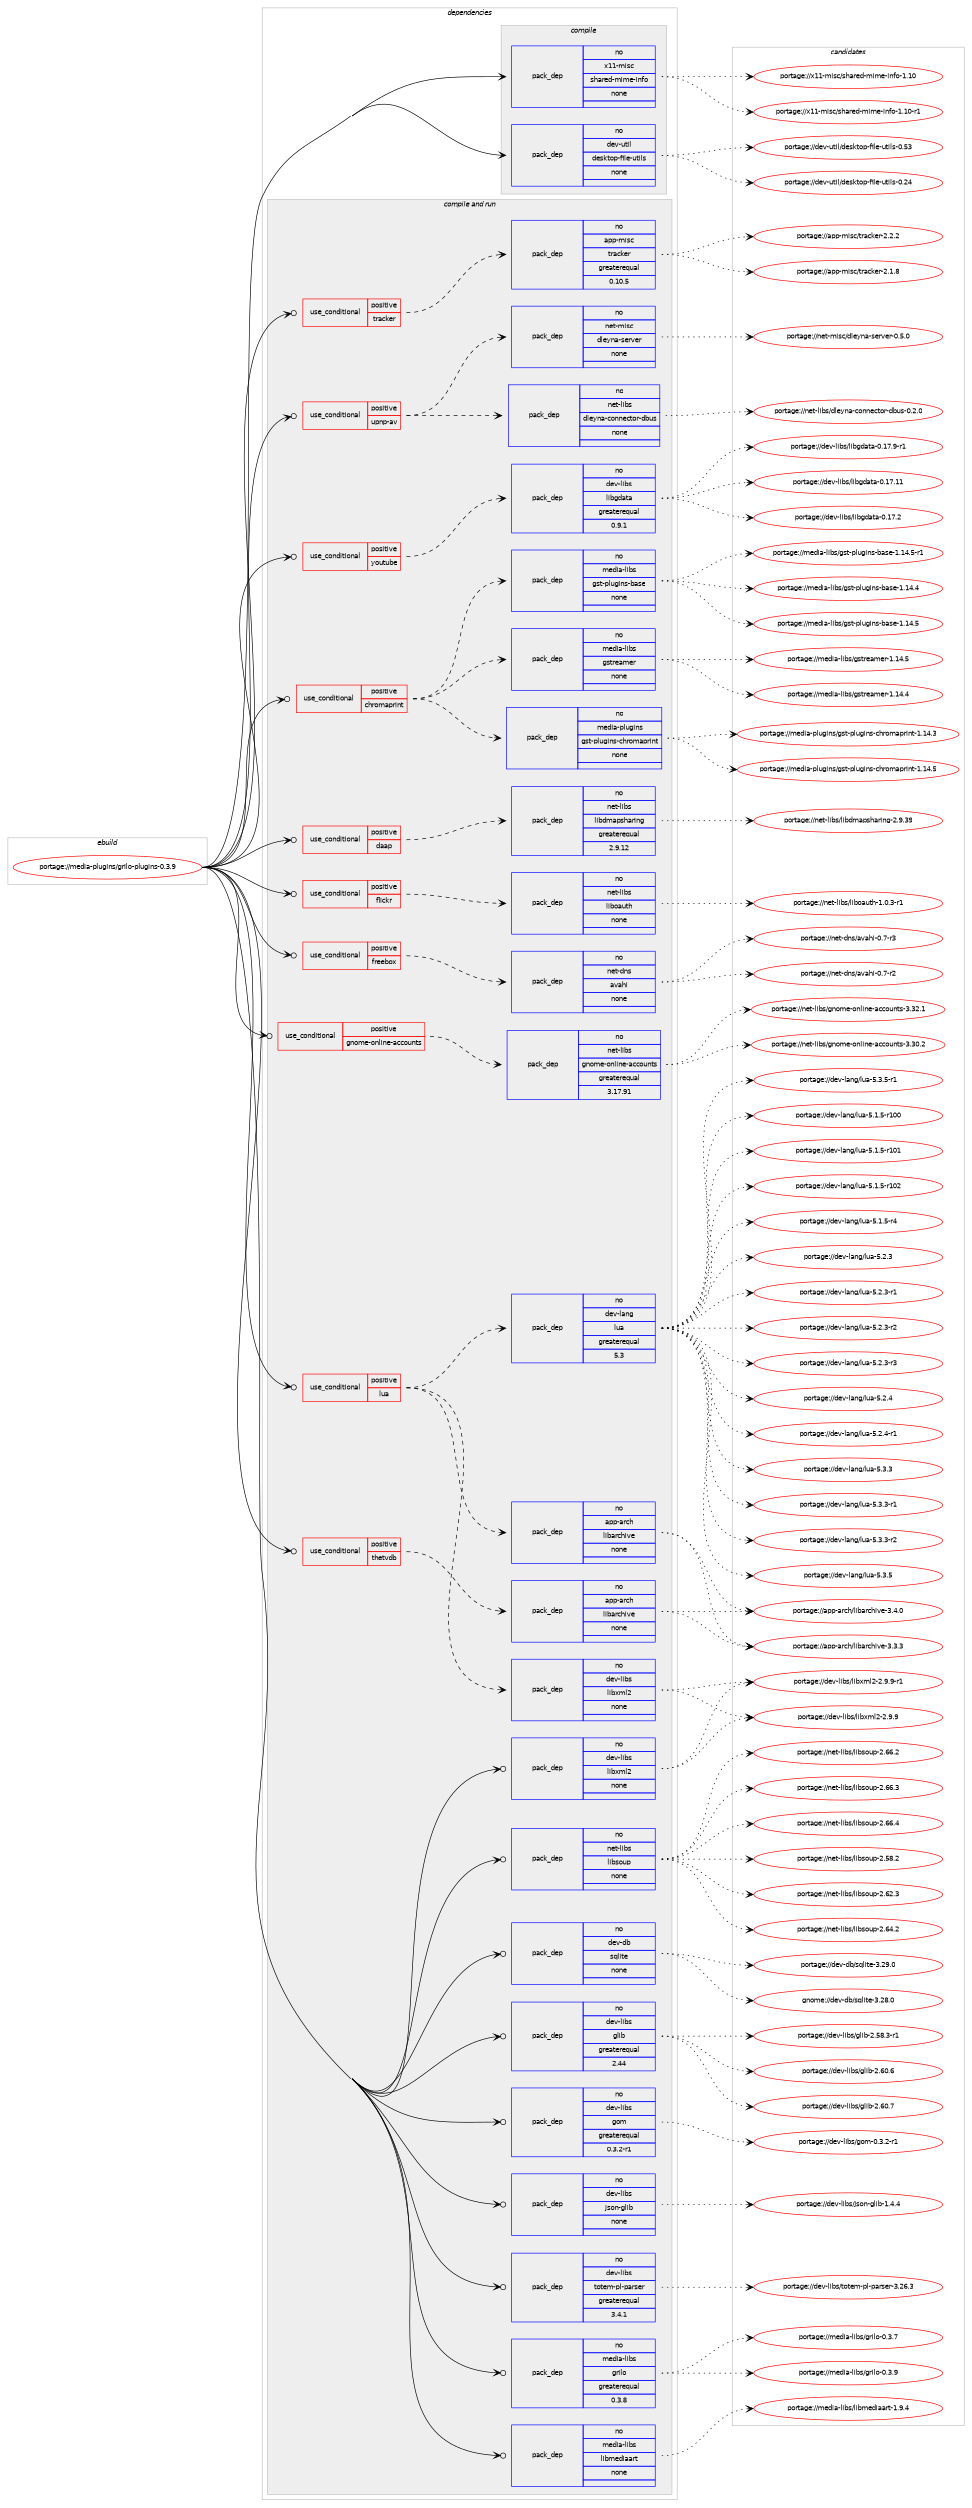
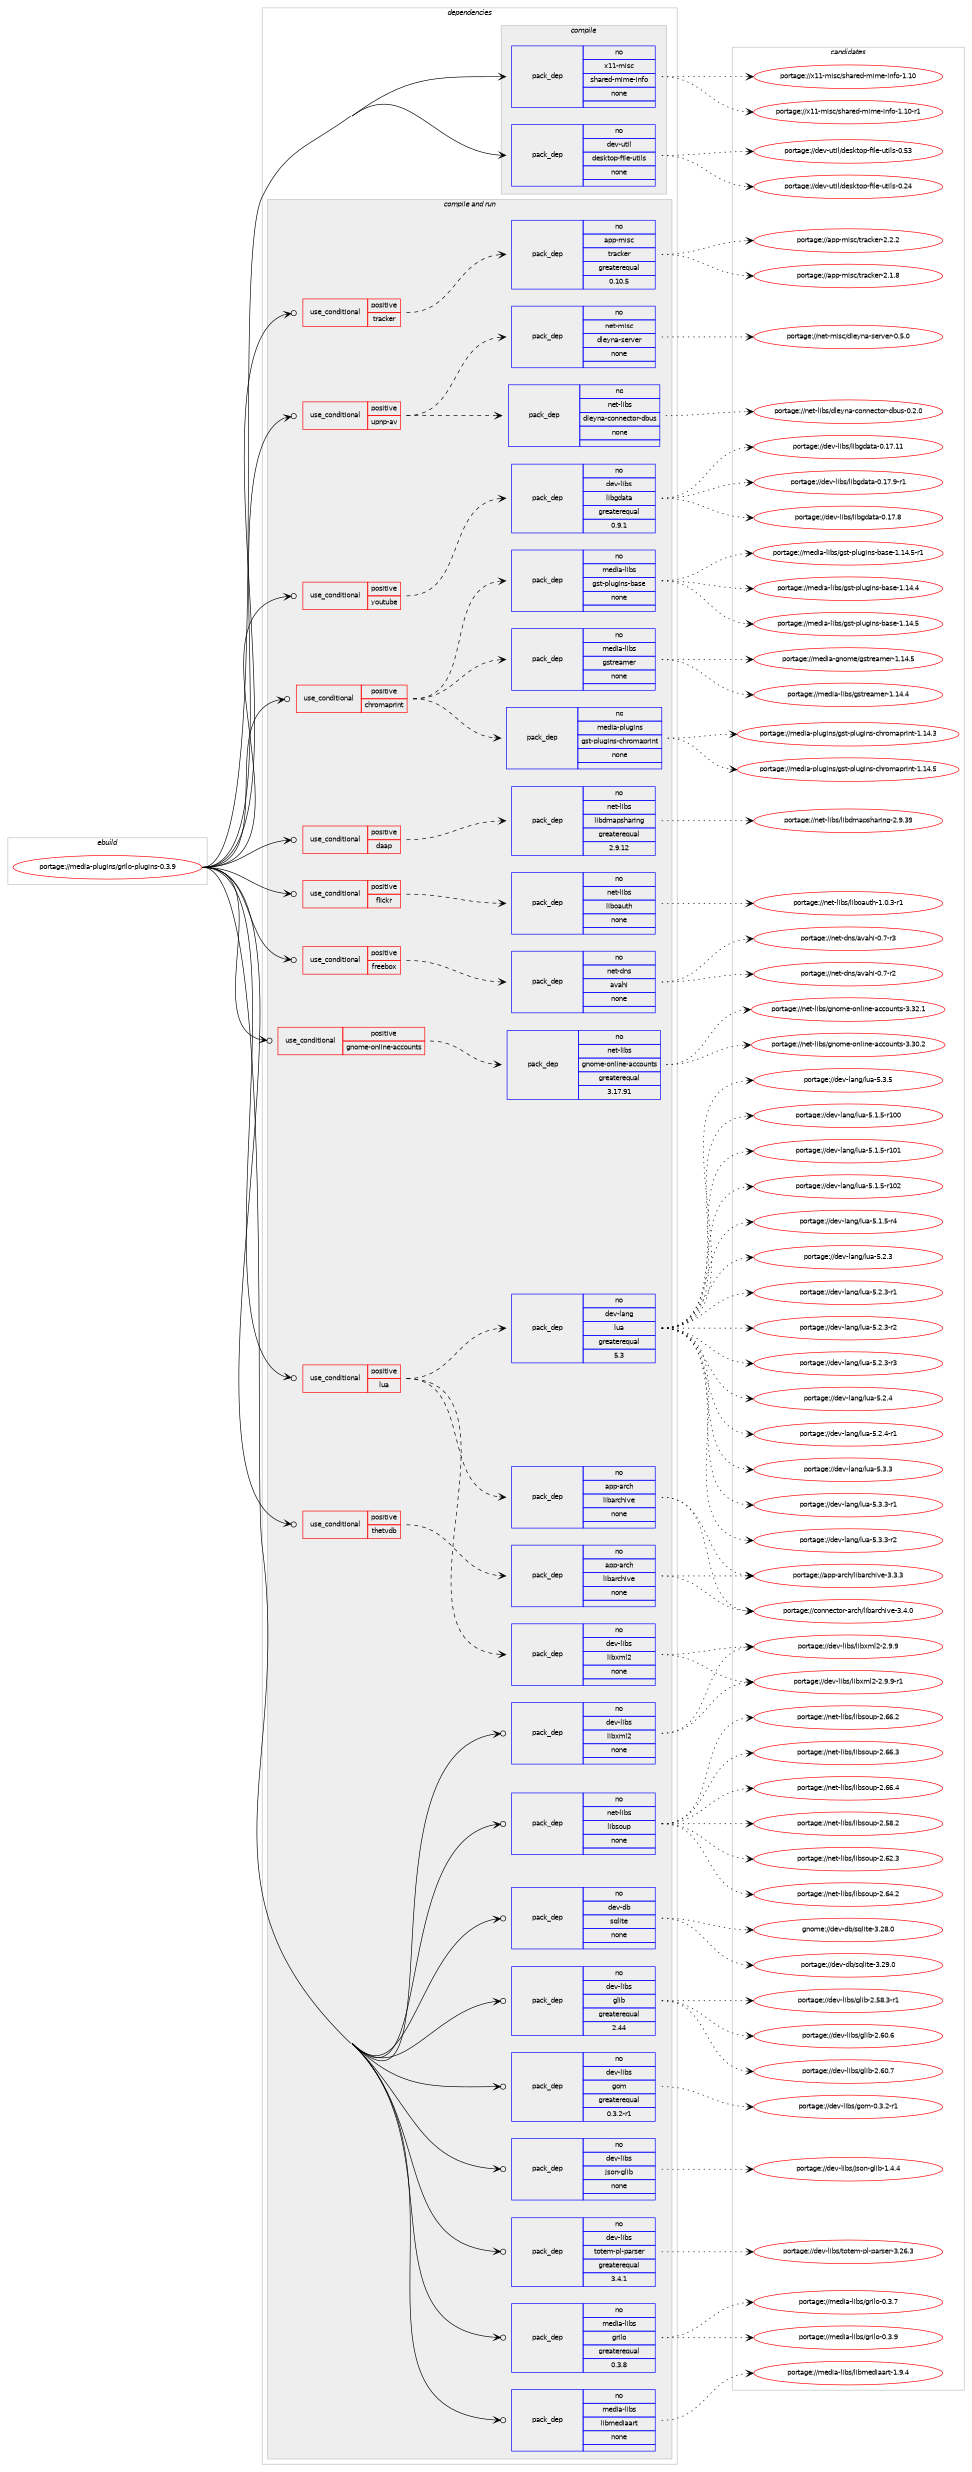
(848, 518) -> (848, 518)
(848, 659) -> (848, 659)
(848, 1080) -> none
(848, 1611) -> (848, 1611)
